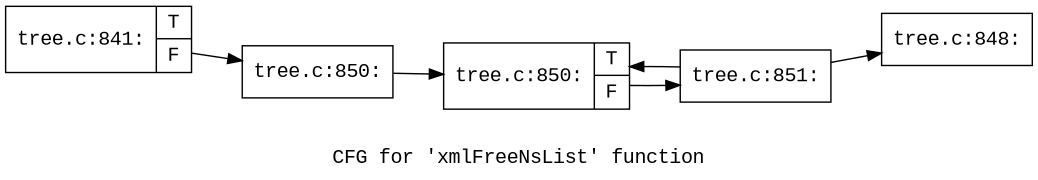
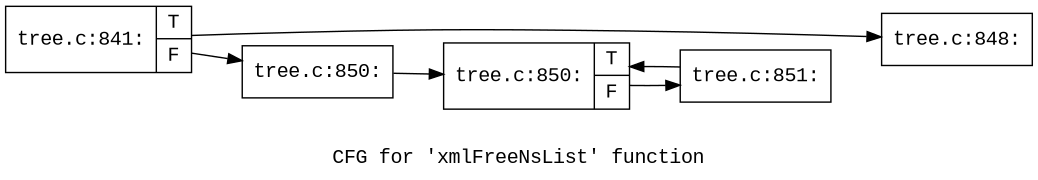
(849, 59) -> (529, 30)
